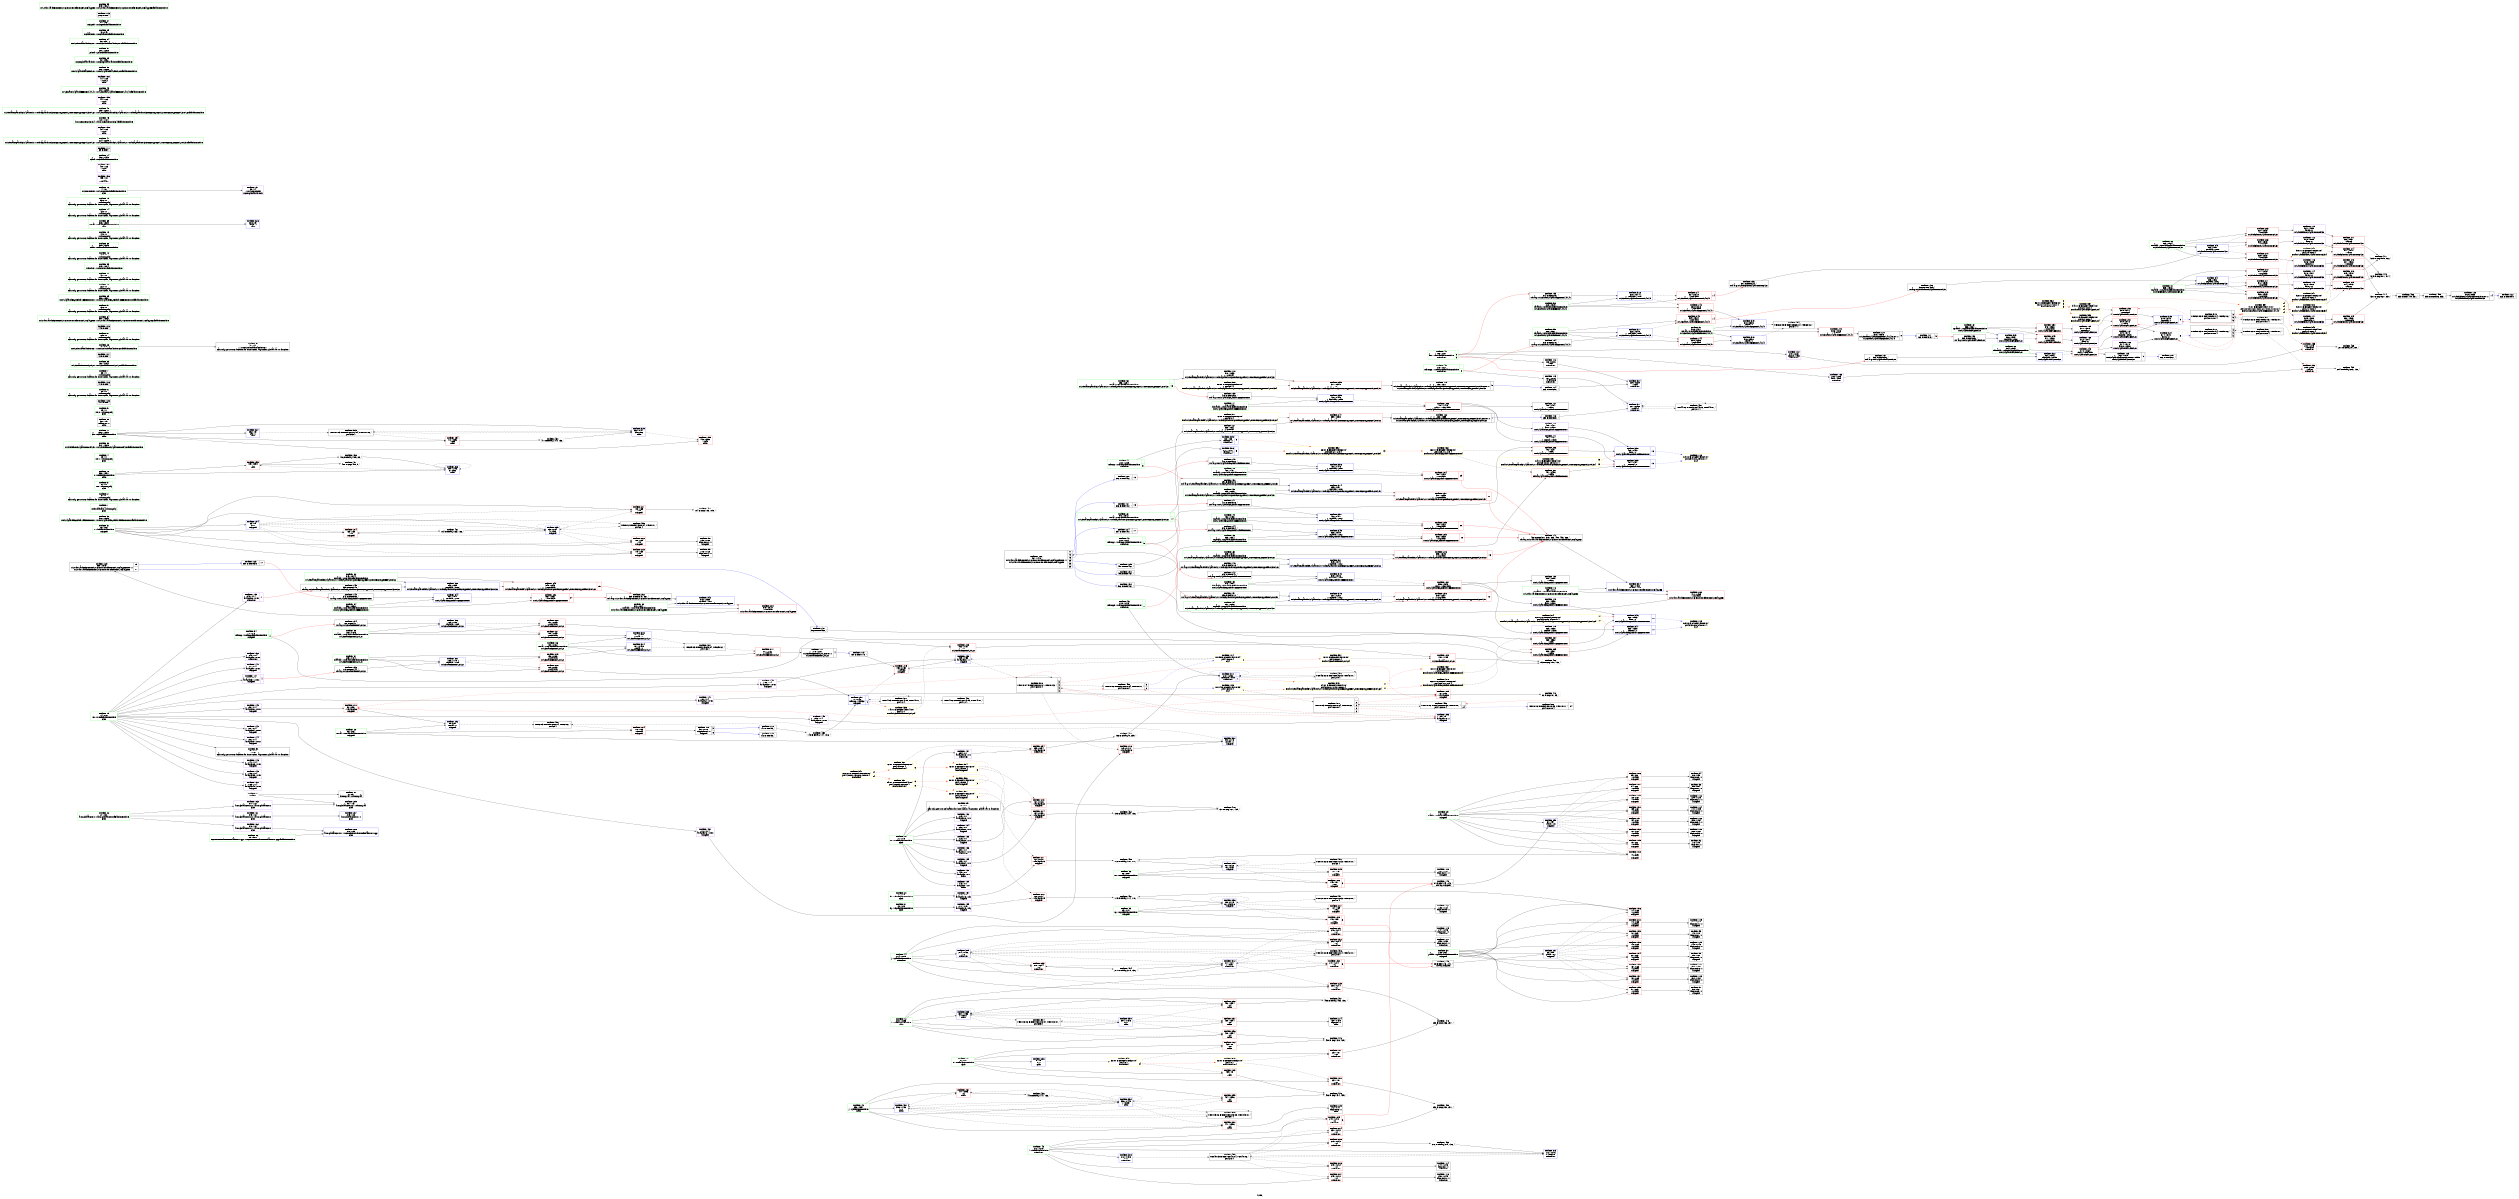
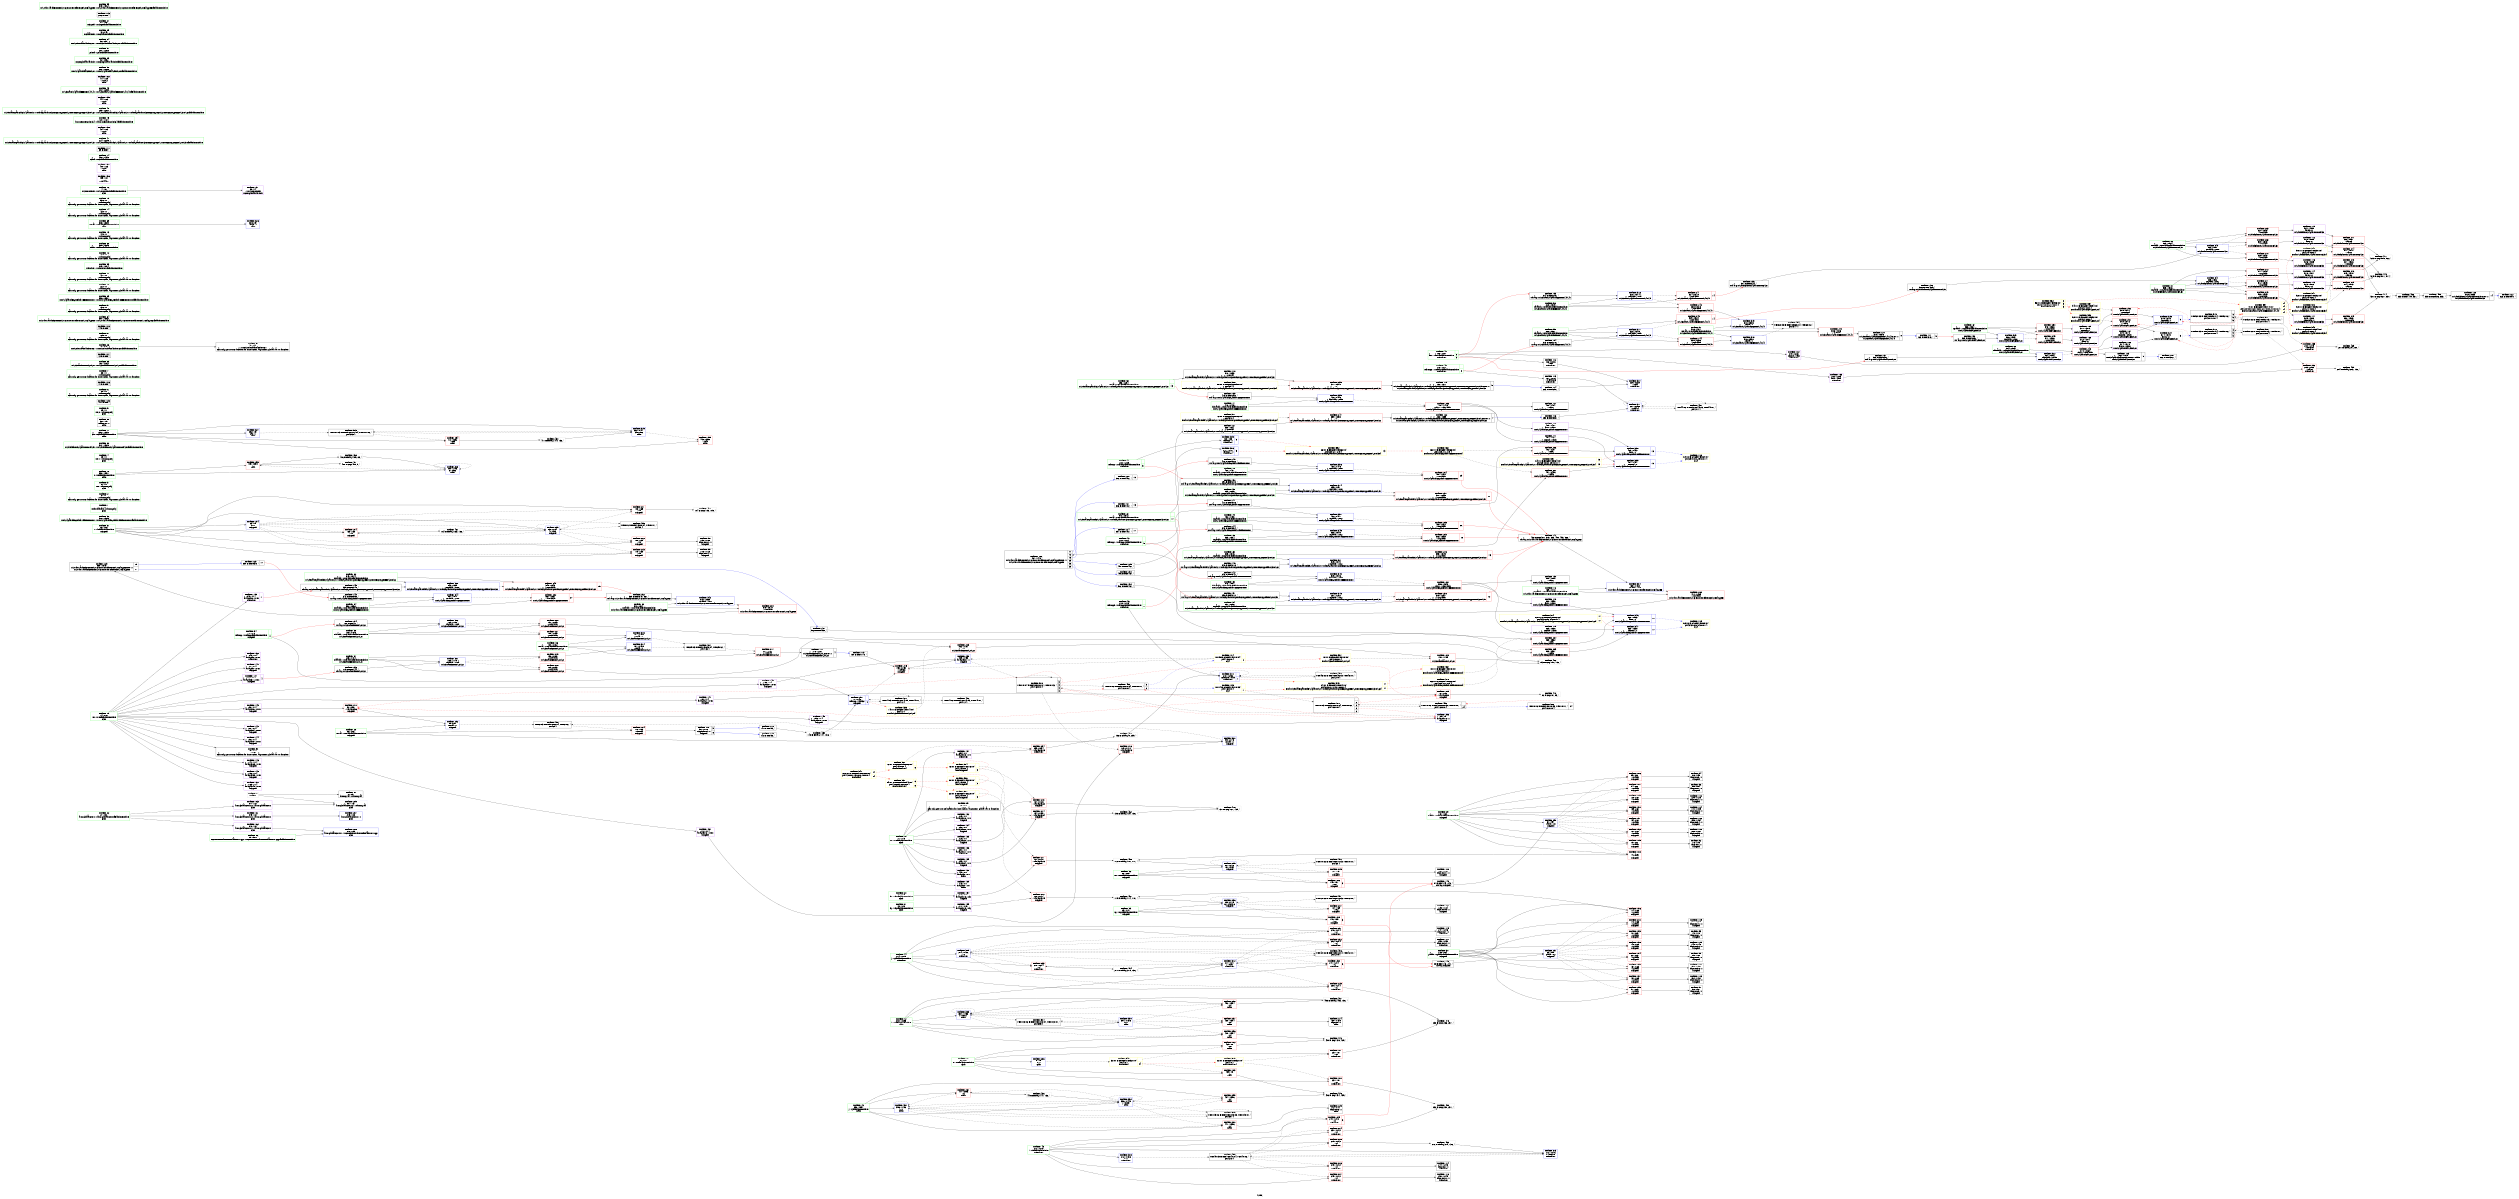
(1551, 476) -> (1551, 476)
